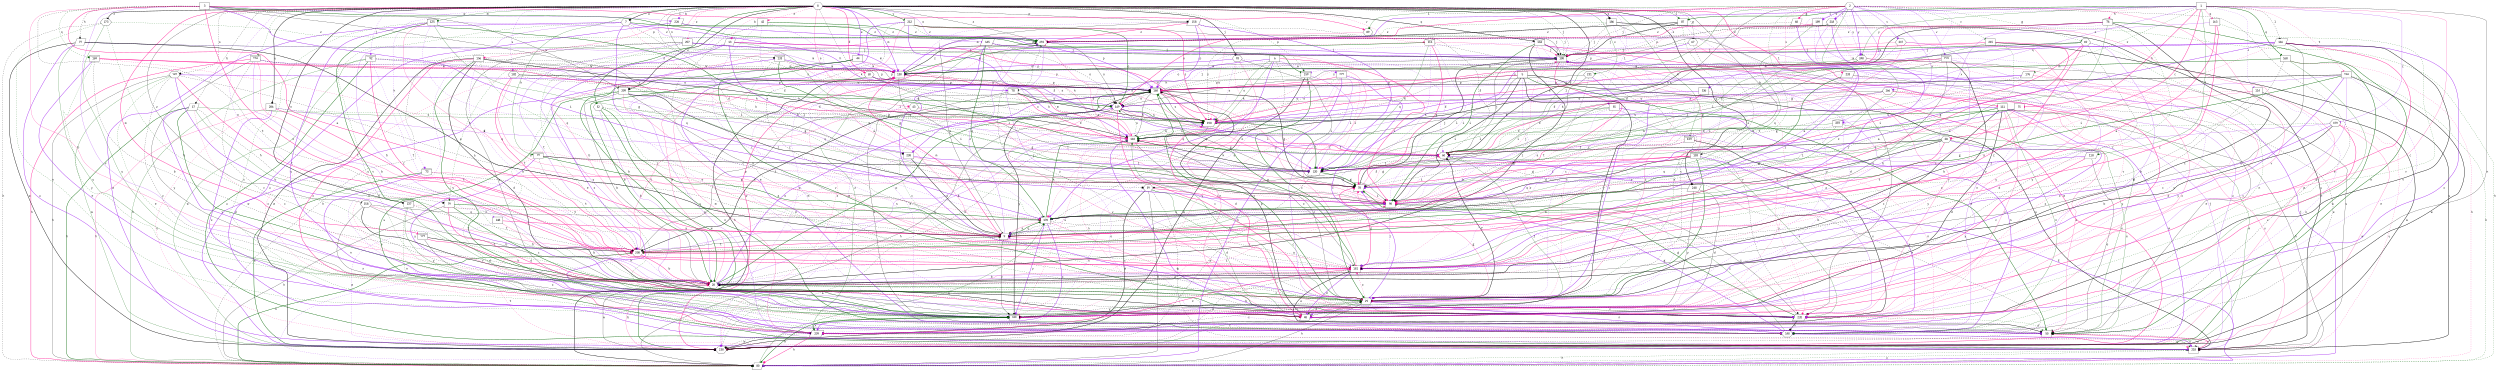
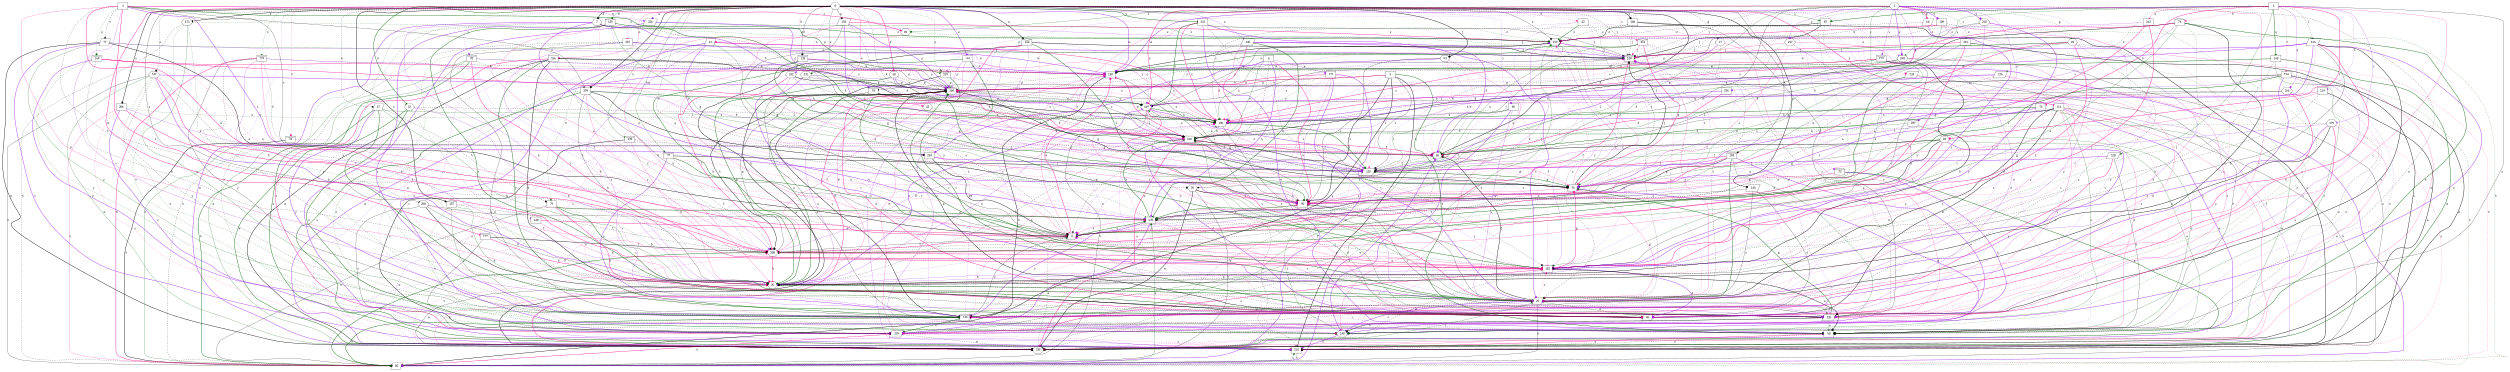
(1716, 126) -> (1894, 130)
none -> (290, 139)
